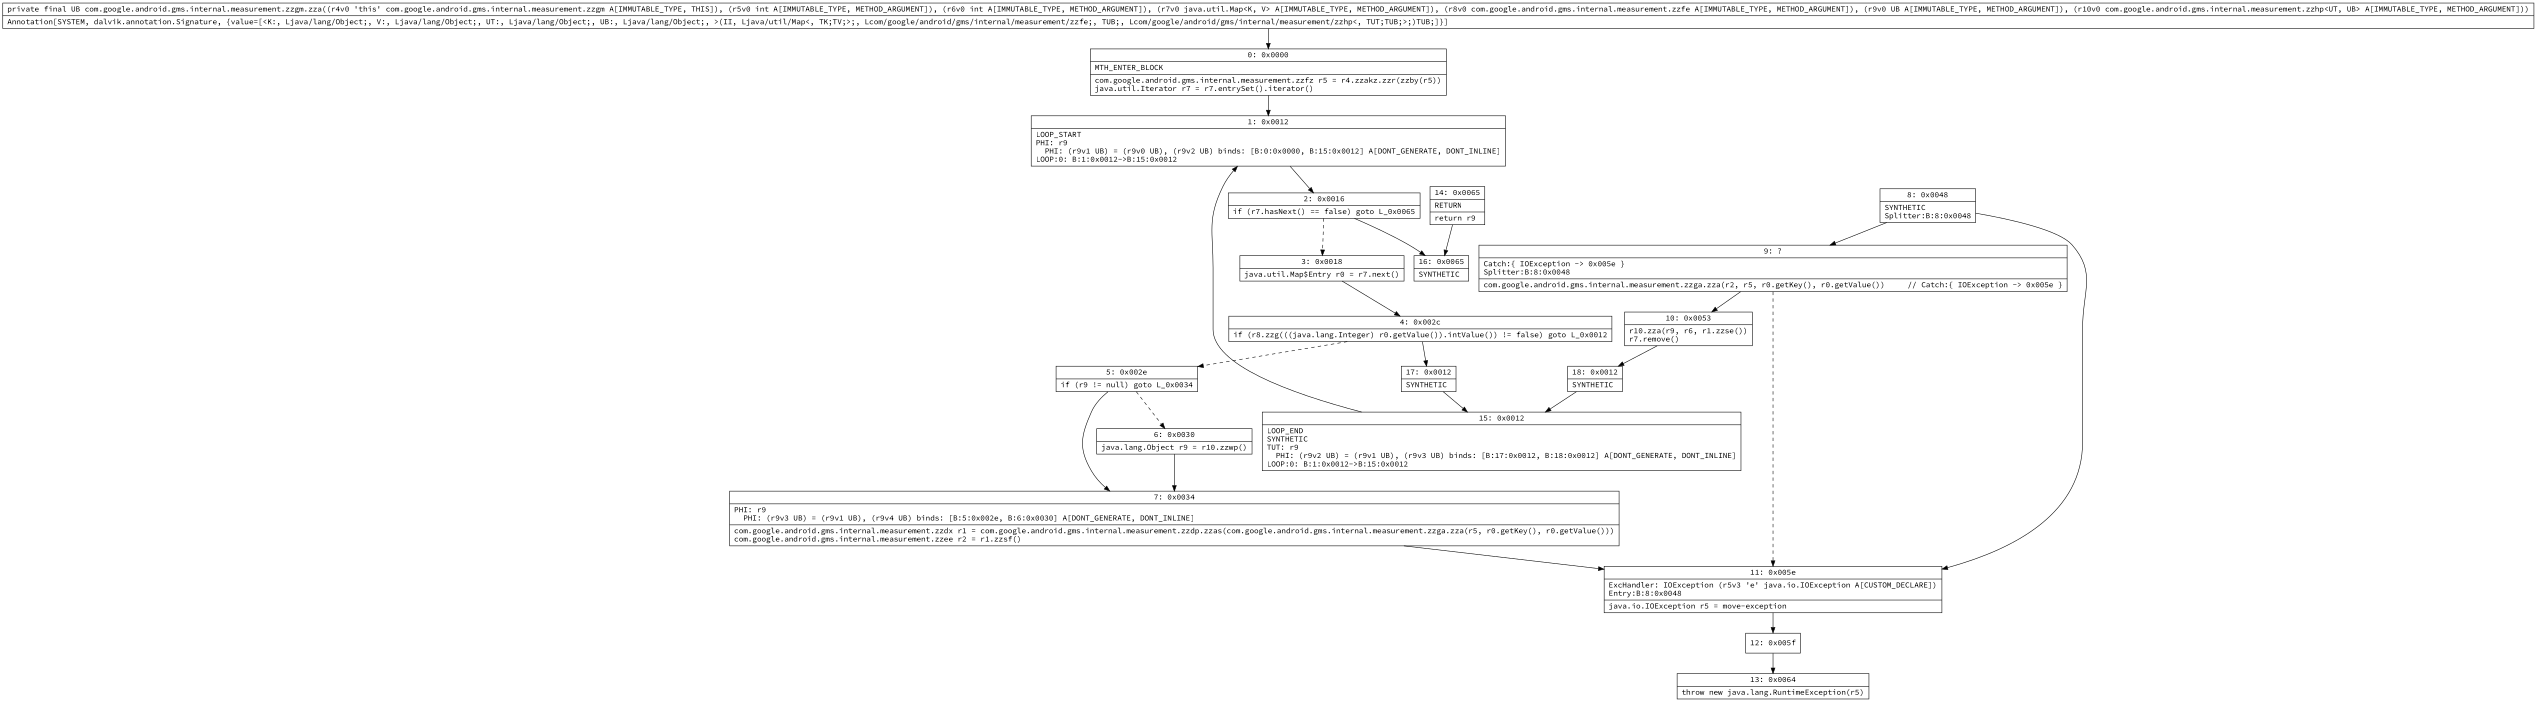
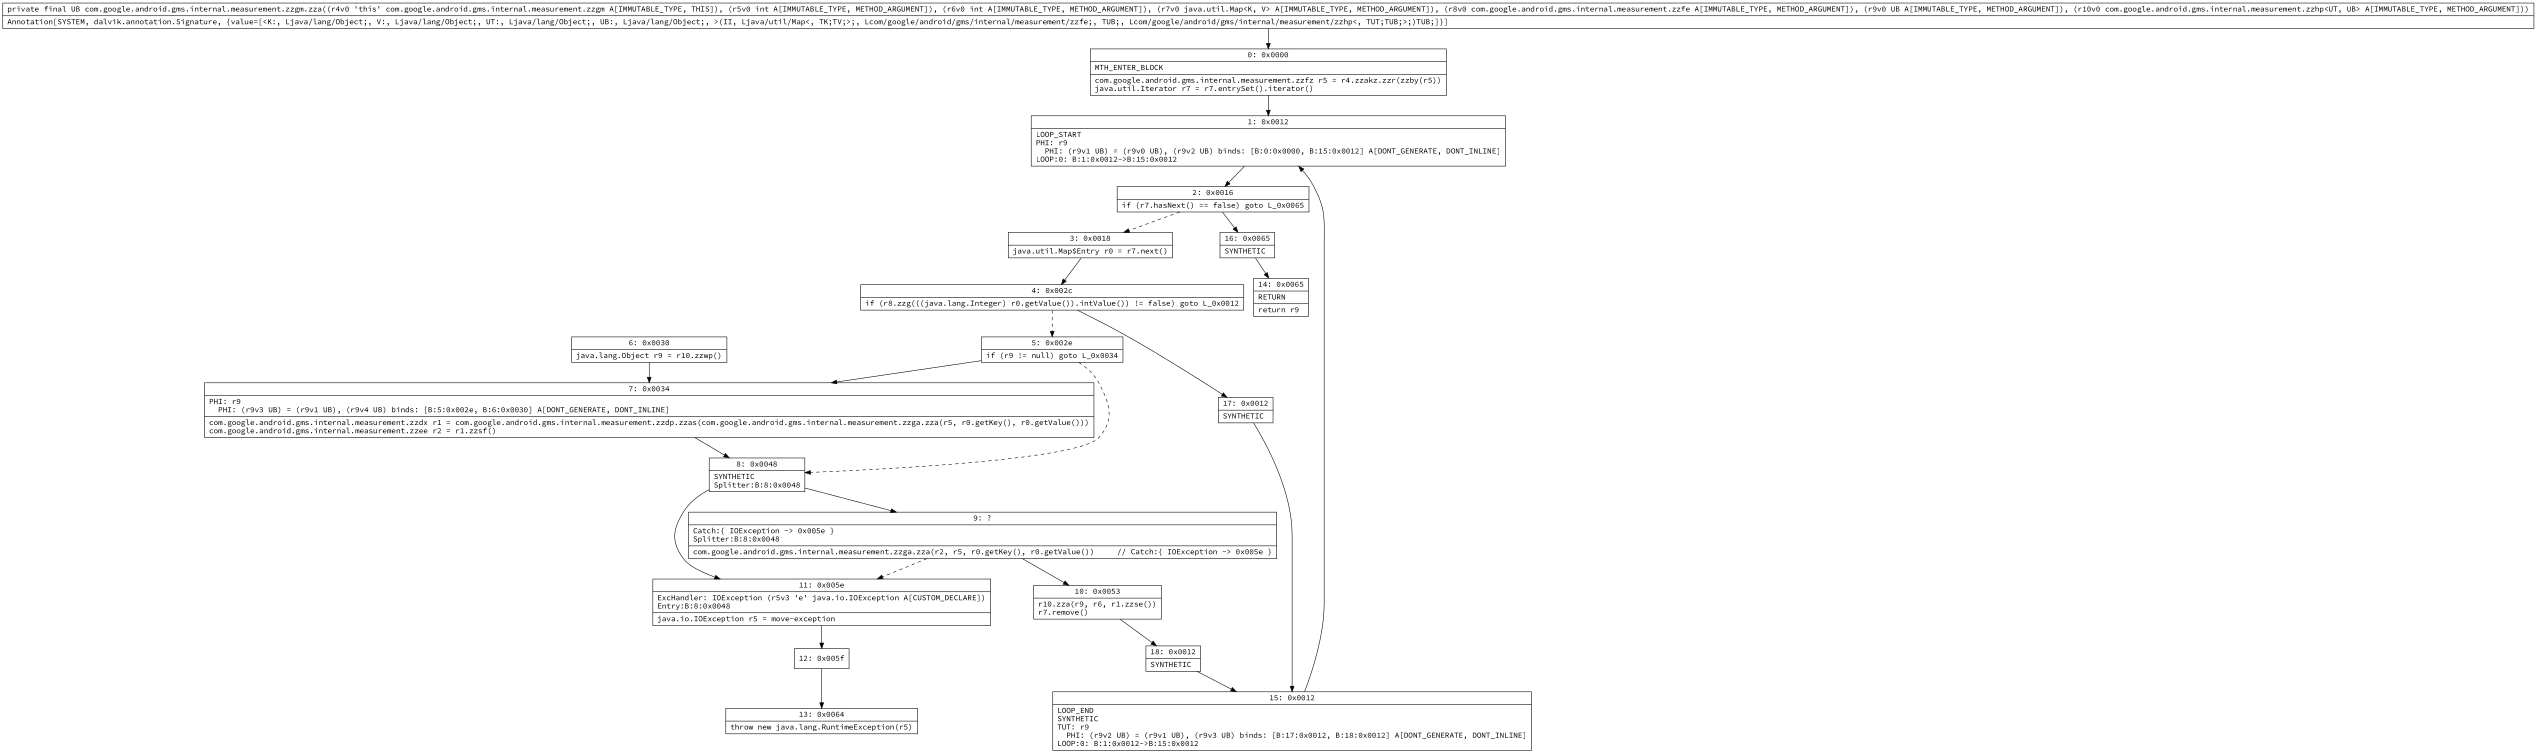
(1449, 238) -> (1261, 266)
(1149, 408) -> (1000, 460)
(1501, 557) -> (710, 446)
